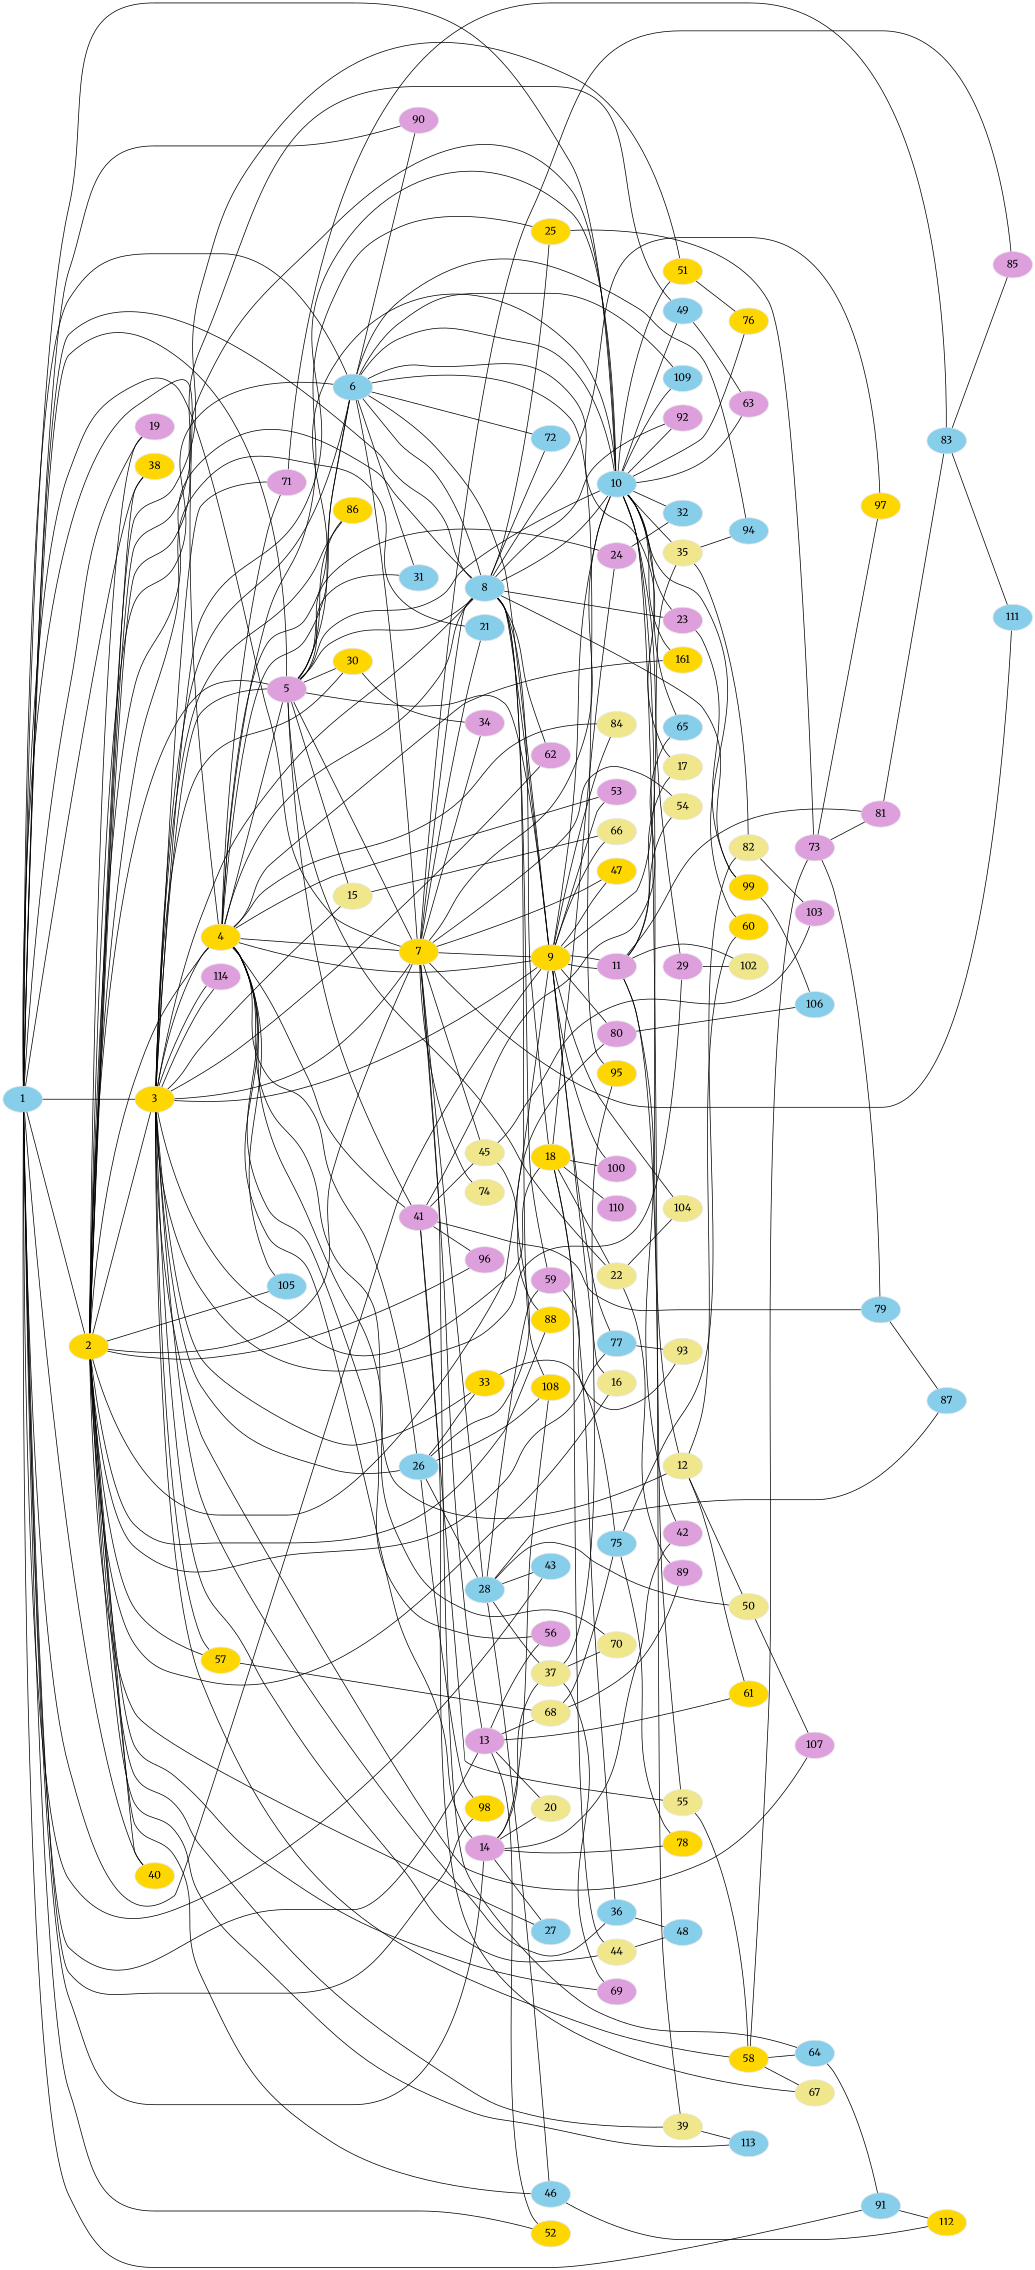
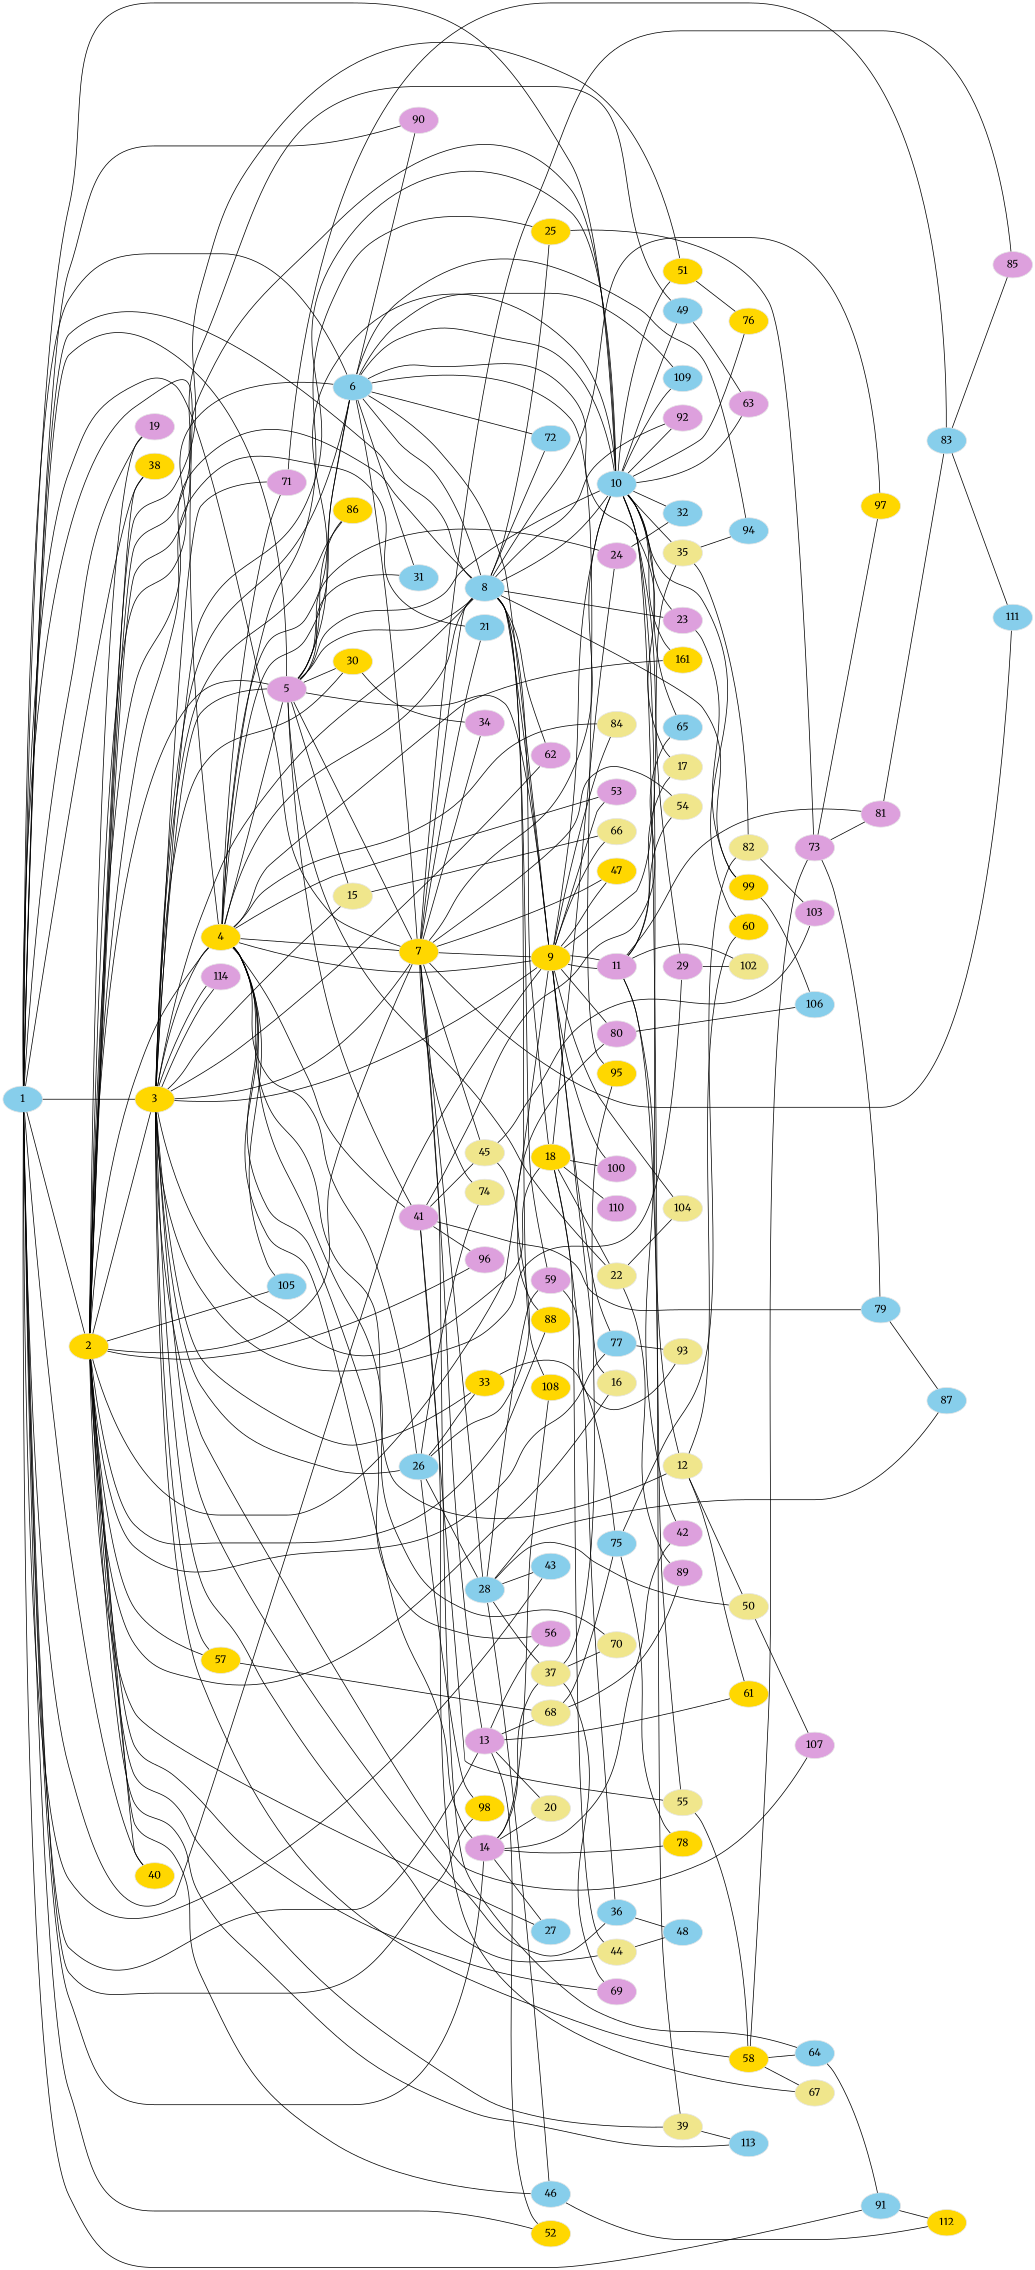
(491, 1435) -> (458, 1265)
